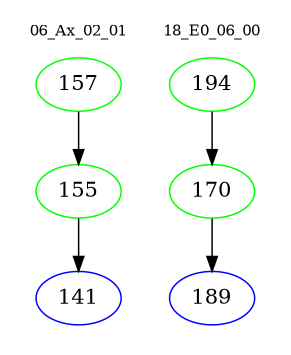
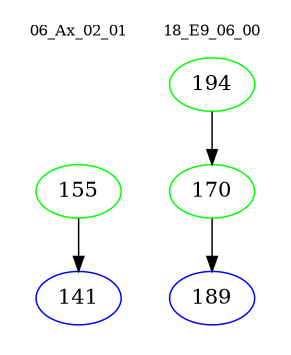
(212, 32) -> (212, 32)
(79, 85) -> none
